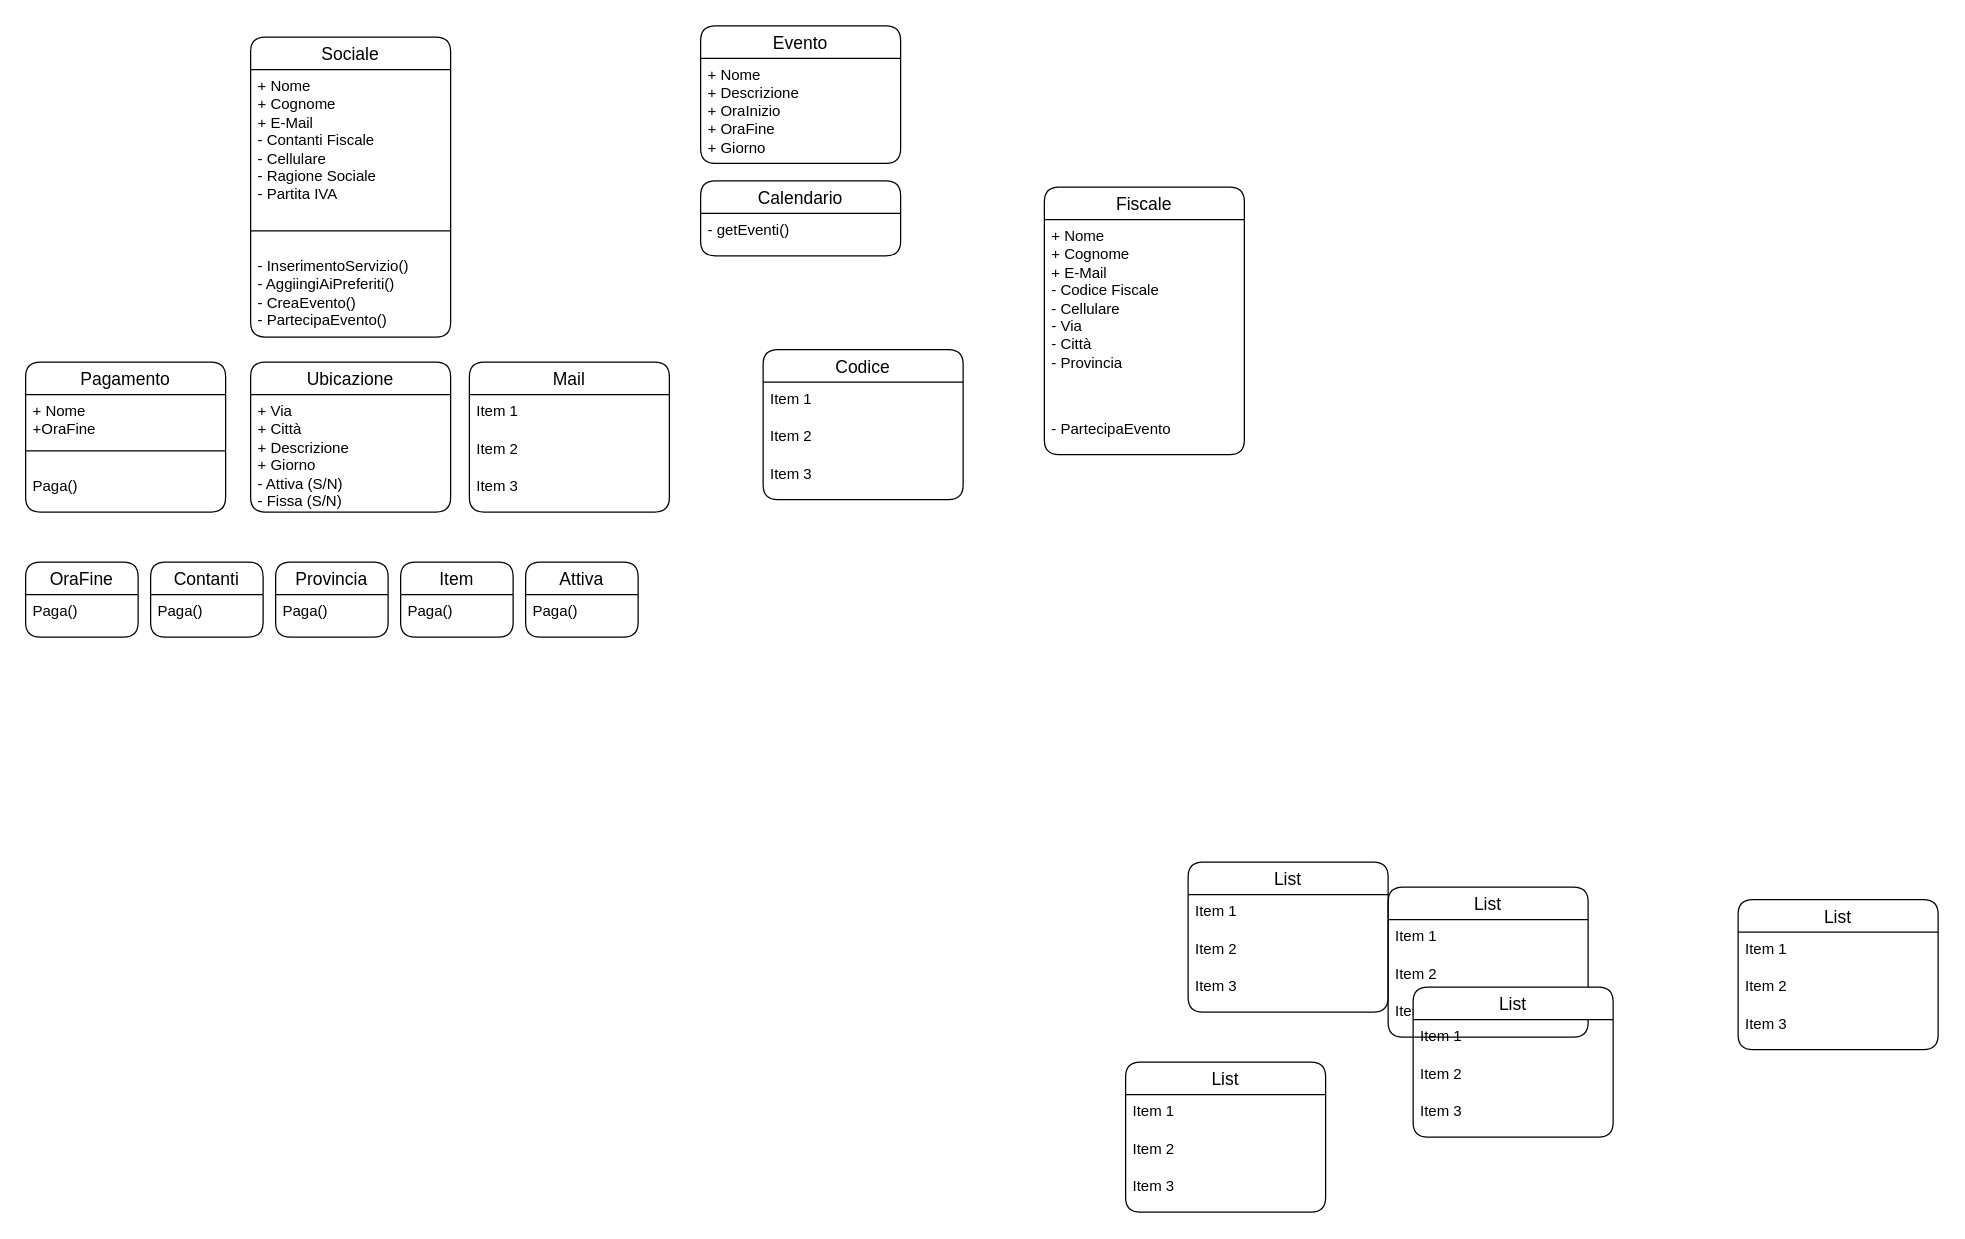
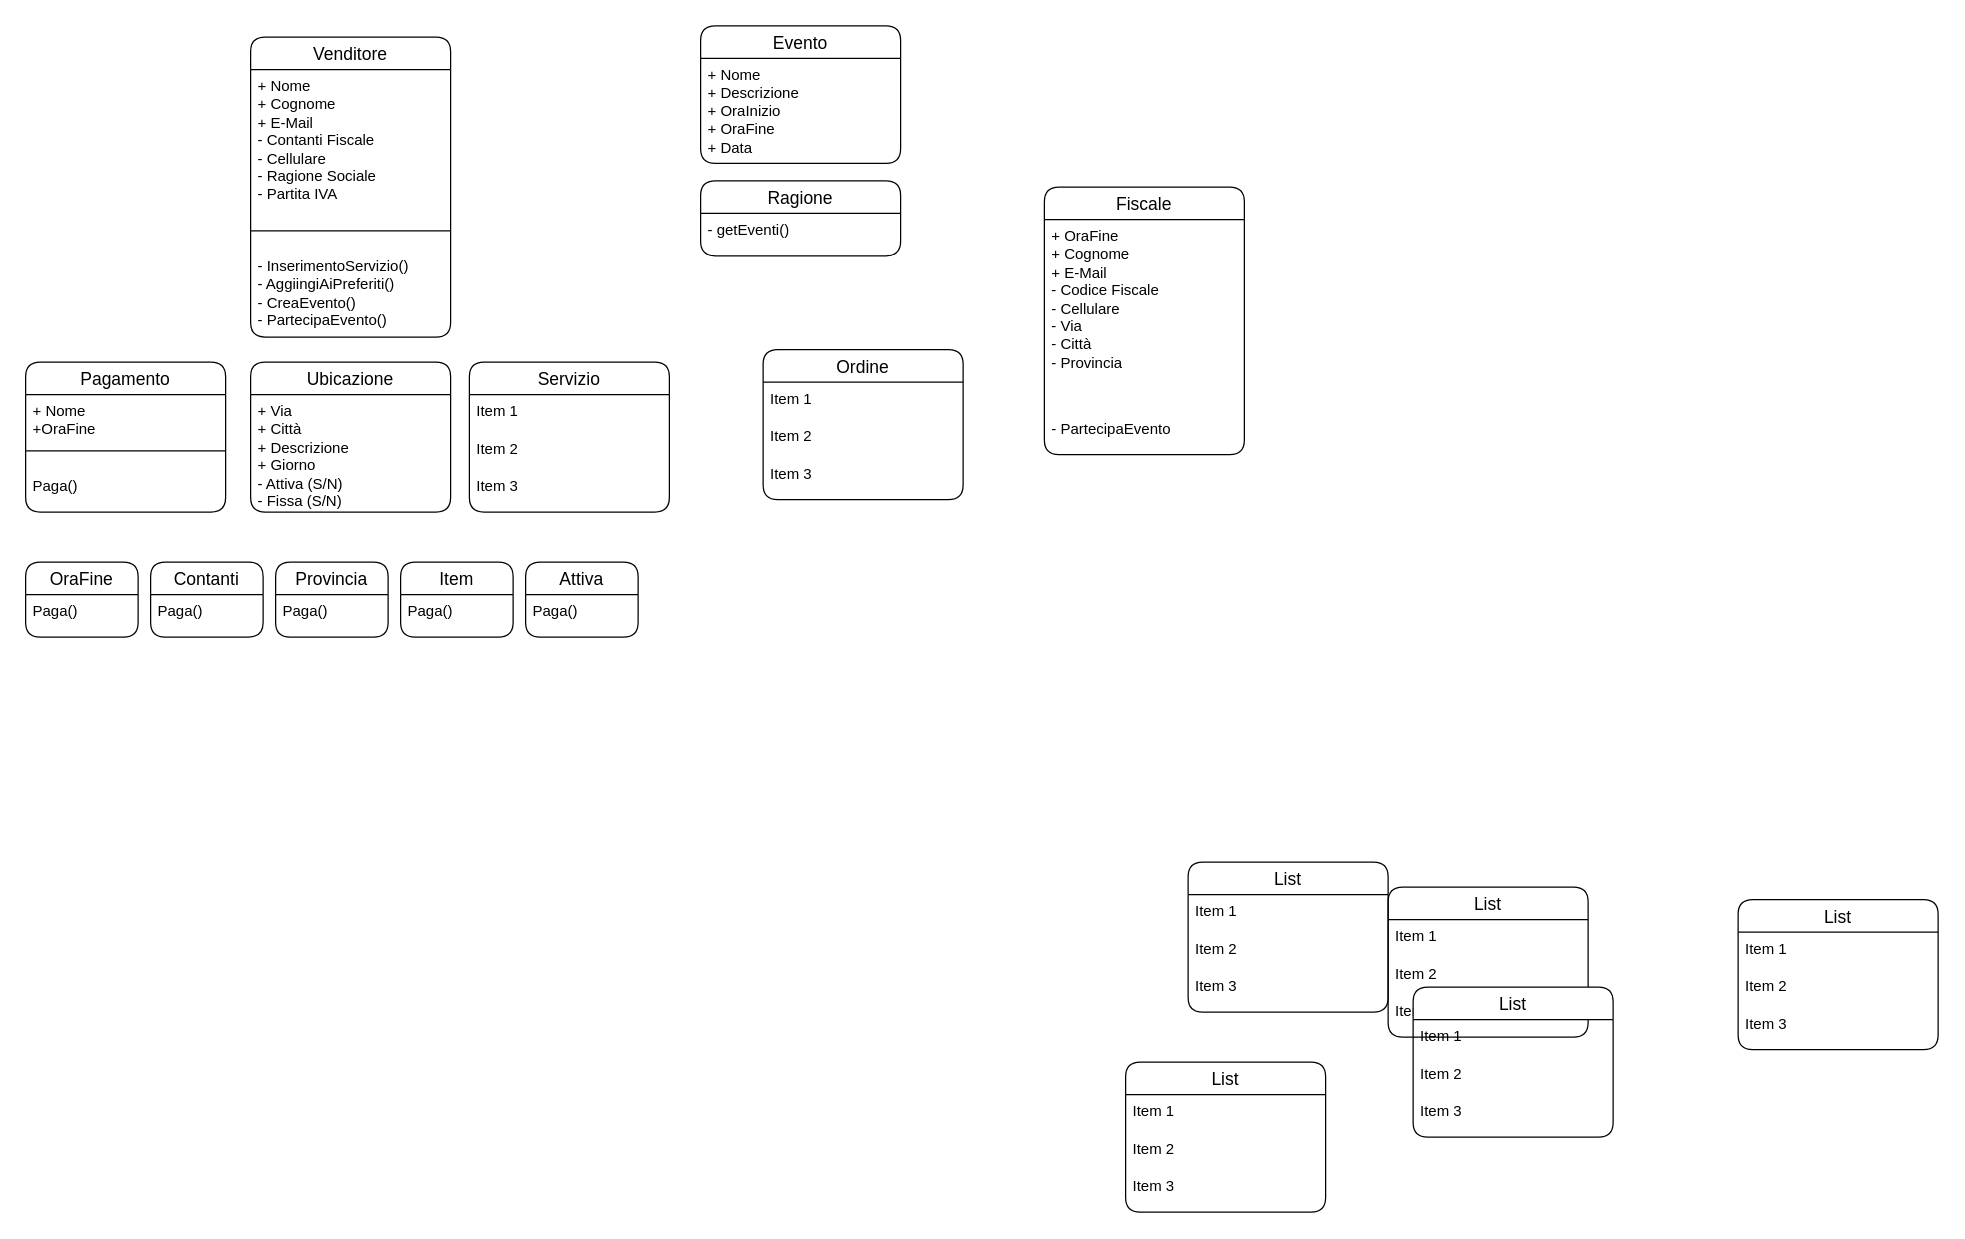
(350, 54) -> (350, 54)
(757, 112) -> (757, 112)
(800, 198) -> (800, 198)
(1109, 300) -> (1109, 300)
(863, 367) -> (863, 367)
(569, 379) -> (569, 379)
